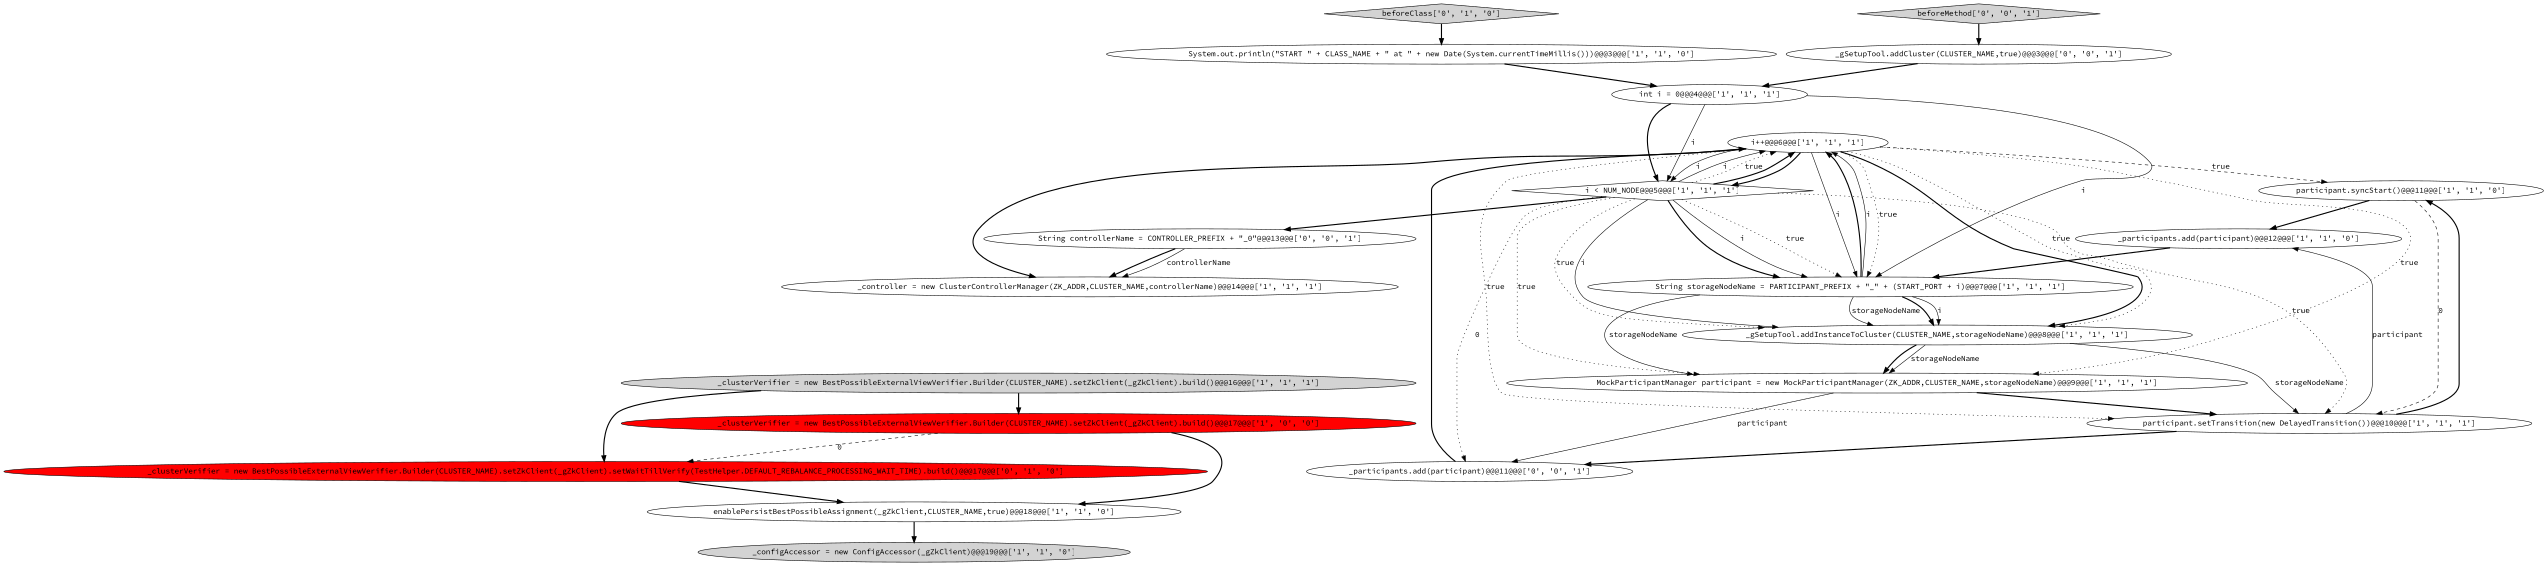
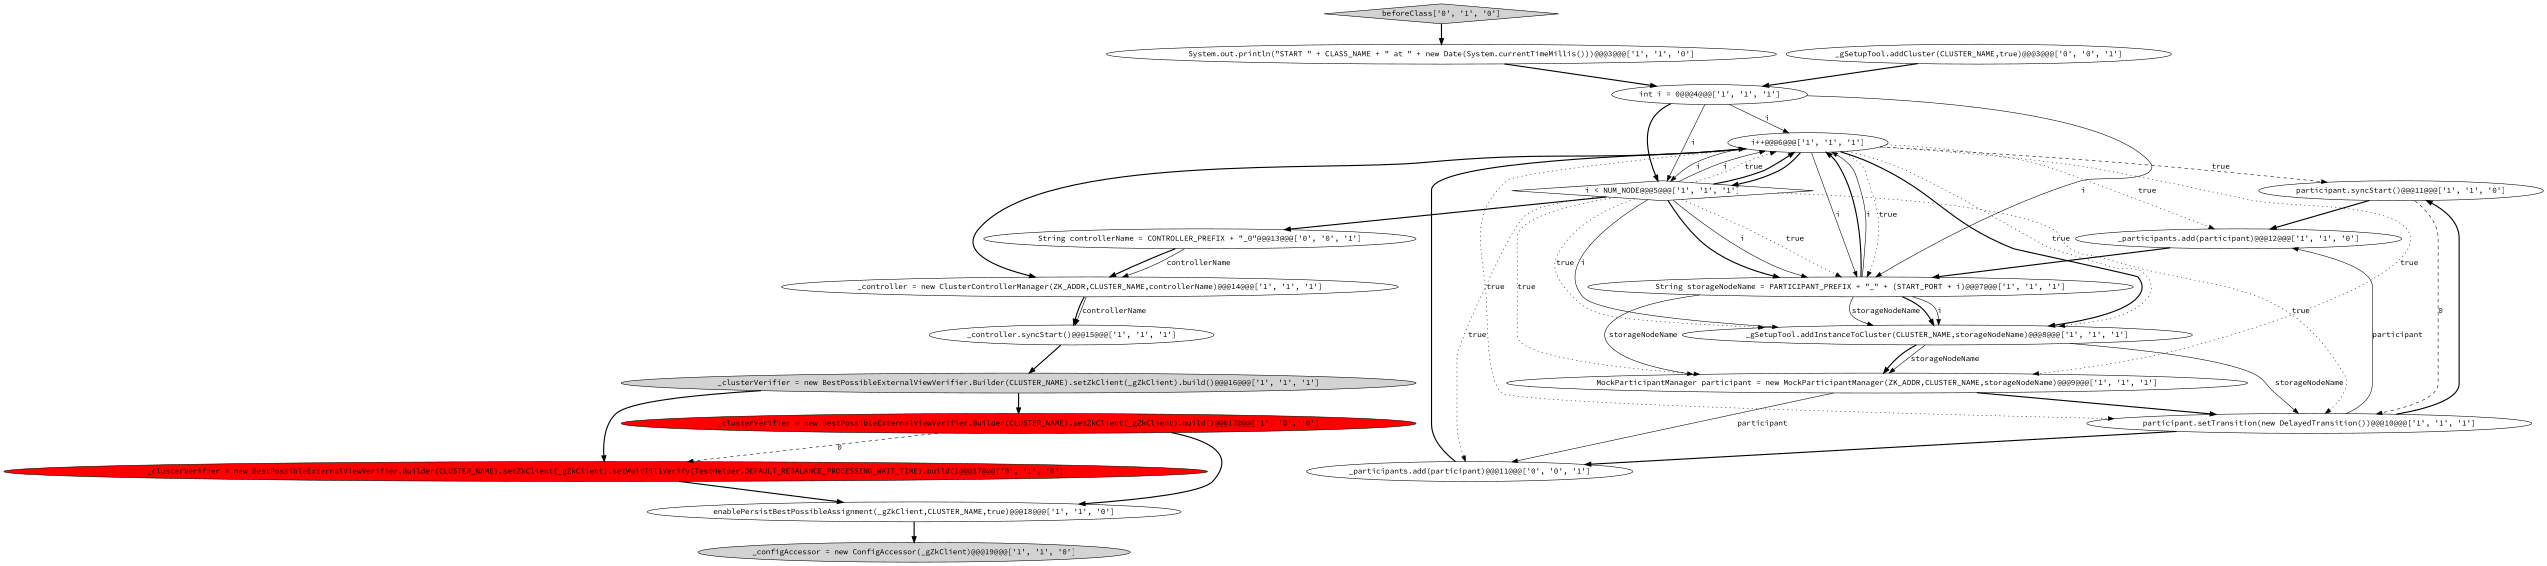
(1979, 14) -> none
none -> (1756, 117)
none -> (2052, 168)
none -> (1072, 335)
(1477, 335) -> (1477, 335)
